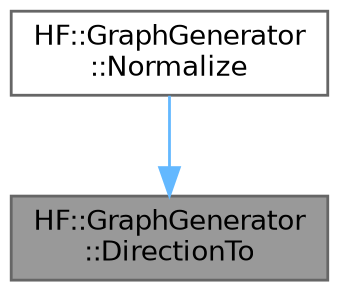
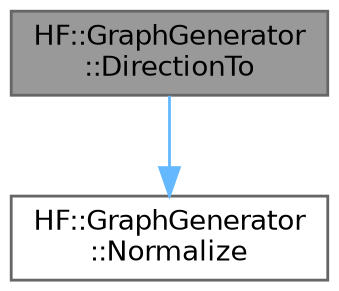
(169, 131) -> (169, 131)
